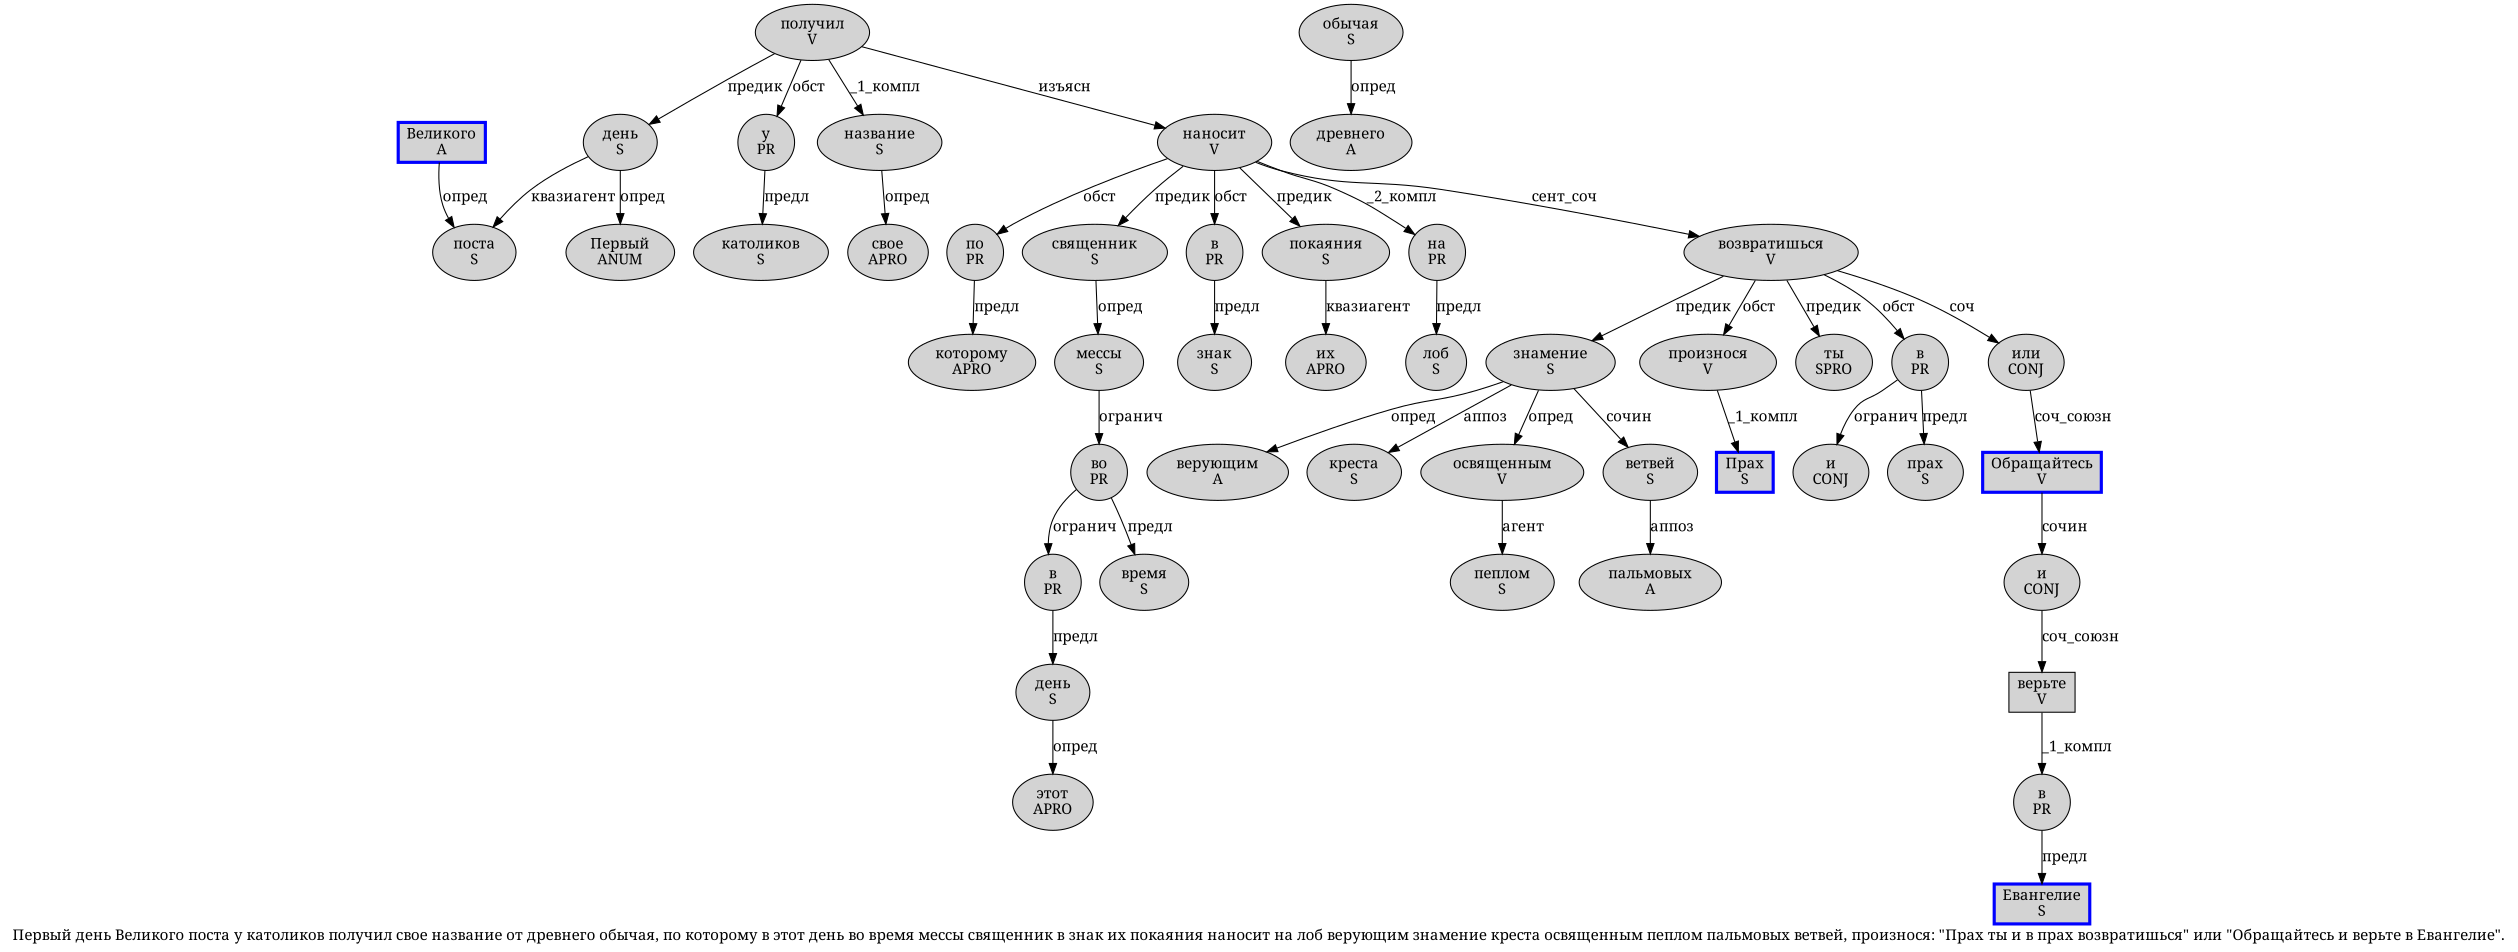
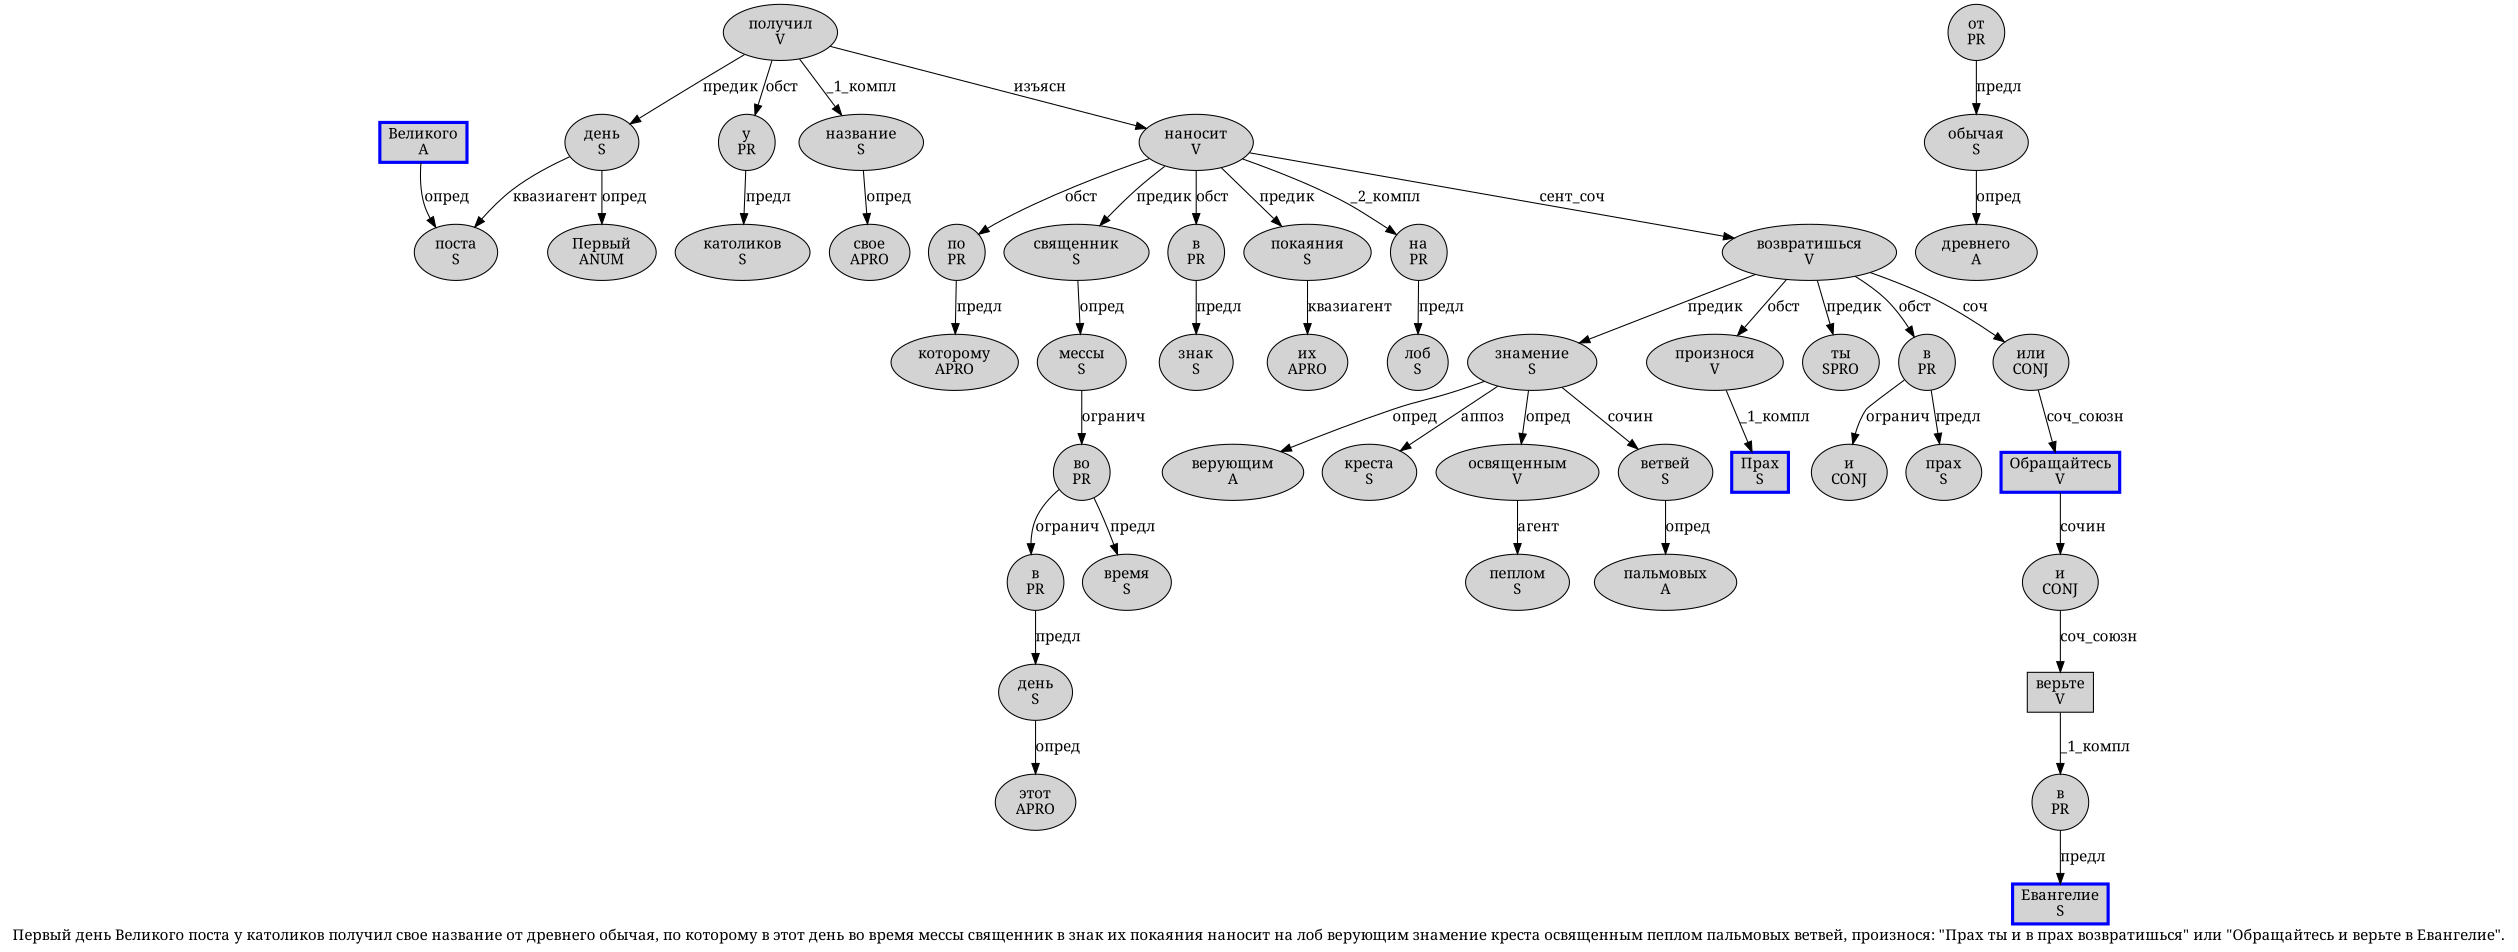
none -> (1976, 32)
(1672, 527) -> (1688, 527)
